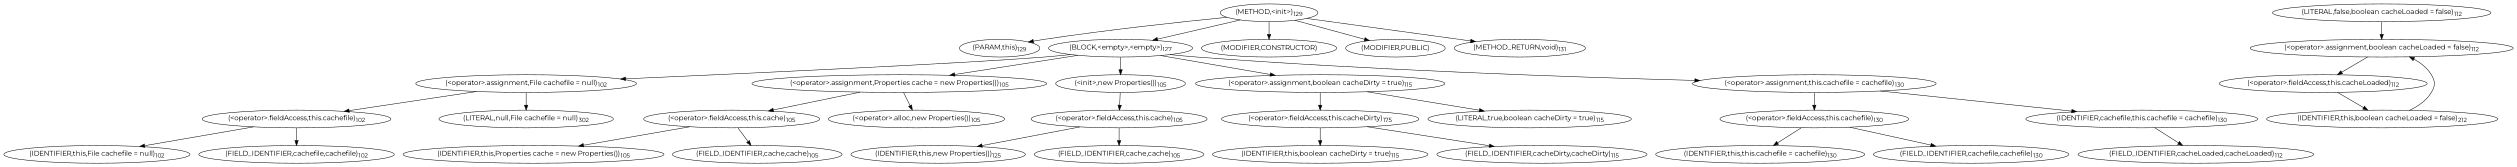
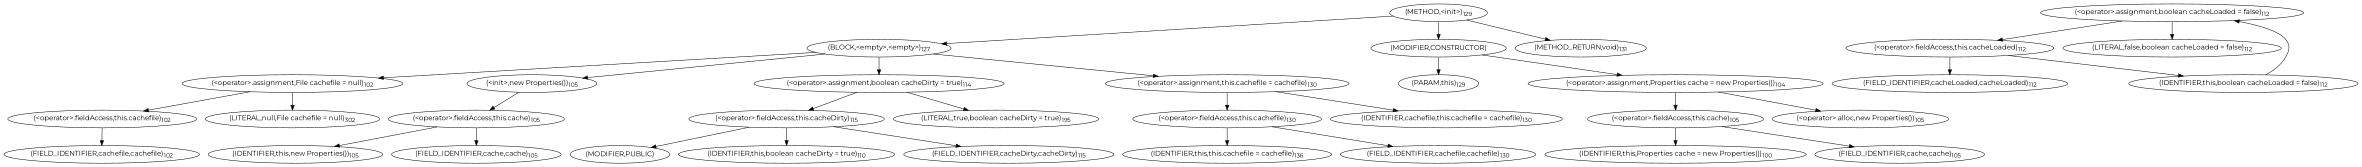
(1130, 28) -> (1439, 63)
(2382, 28) -> (2172, 28)
(1330, 30) -> (703, 137)
(1016, 65) -> (1550, 65)
(1004, 83) -> (1780, 83)
(1408, 83) -> (967, 83)
(1388, 118) -> (854, 118)
(1600, 118) -> (1066, 118)
(2463, 118) -> (2324, 83)
(2167, 135) -> (1950, 63)
(97, 154) -> none
(625, 154) -> (1767, 154)
(997, 154) -> (354, 154)
(1395, 154) -> (862, 154)
(1832, 154) -> (1299, 154)
